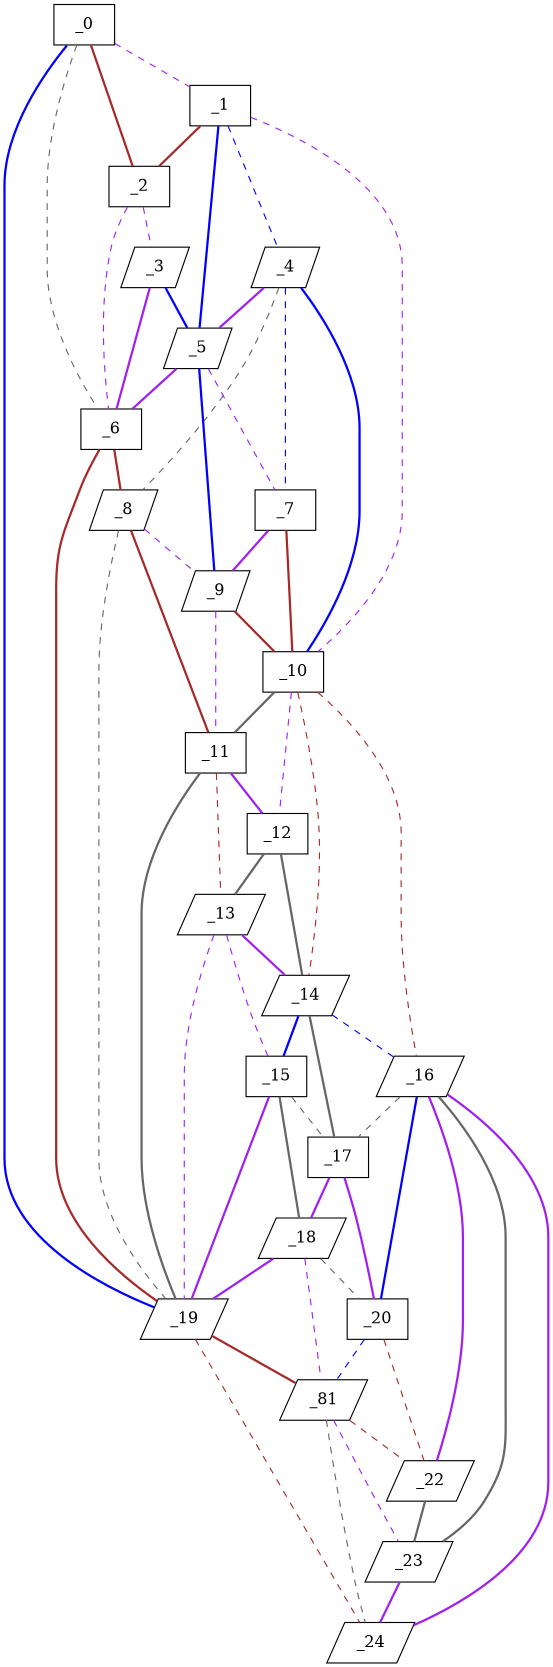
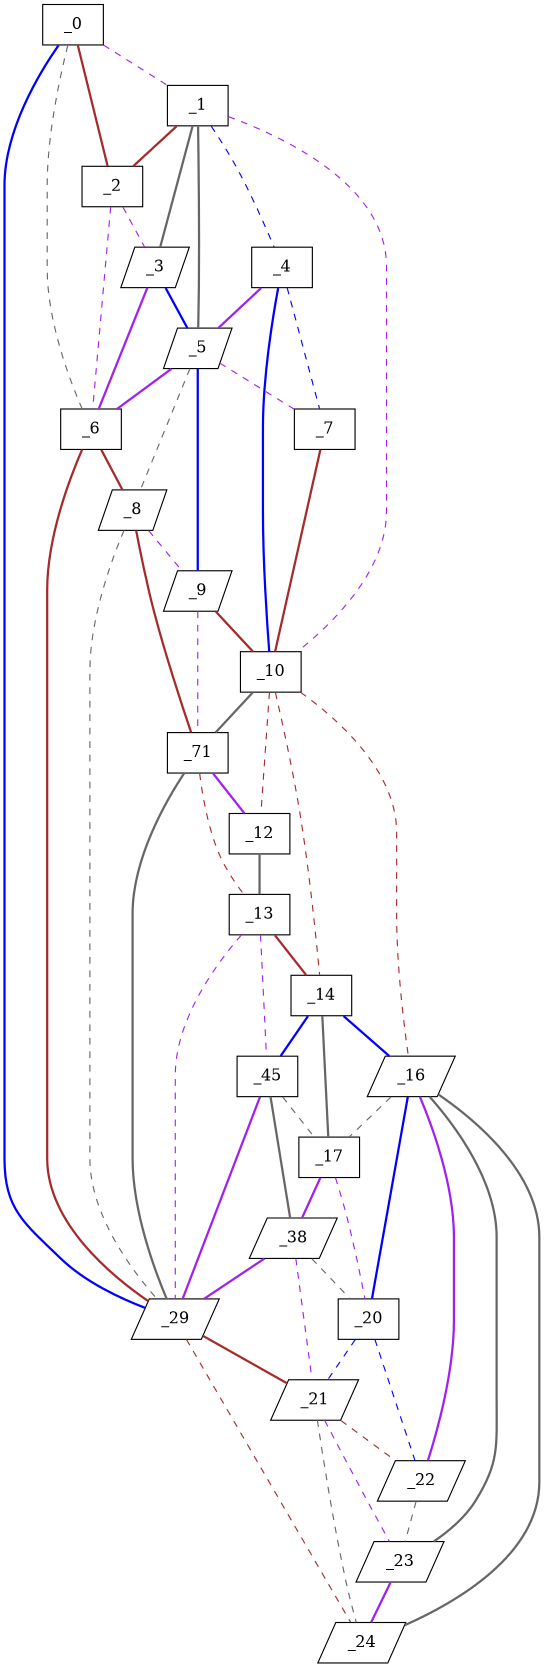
none -> (176, 186)
(209, 227) -> (199, 227)
(285, 267) -> (282, 267)
(230, 386) -> (165, 429)
(250, 551) -> none
(216, 753) -> (198, 753)
(285, 753) -> (265, 753)
(221, 915) -> (260, 915)
(292, 915) -> none
(264, 955) -> (291, 955)
(306, 996) -> (321, 996)
(363, 1036) -> (366, 1036)
(276, 1076) -> (267, 1076)
(302, 1238) -> (293, 1238)
(361, 1238) -> (352, 1238)
(184, 1319) -> (175, 1319)
(548, 1373) -> (539, 1373)
(324, 1400) -> (315, 1400)
(404, 1400) -> (395, 1400)
(420, 1521) -> (411, 1521)
